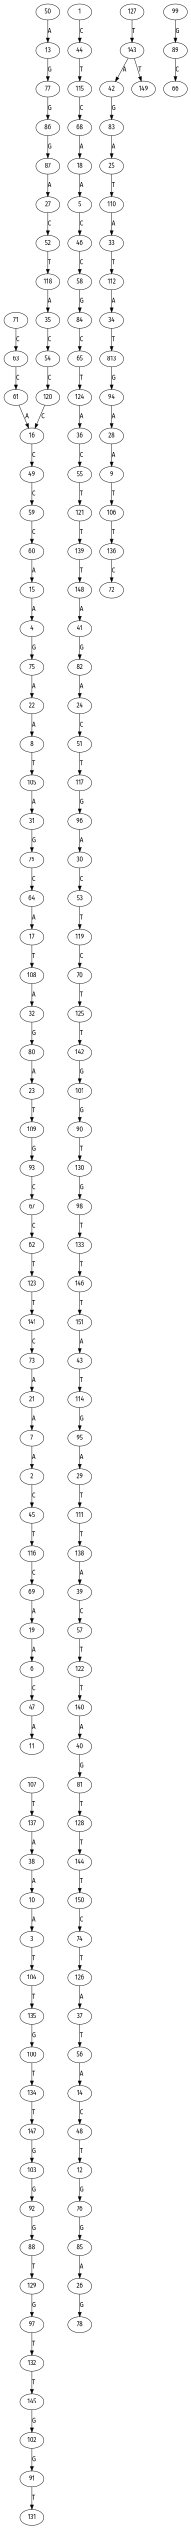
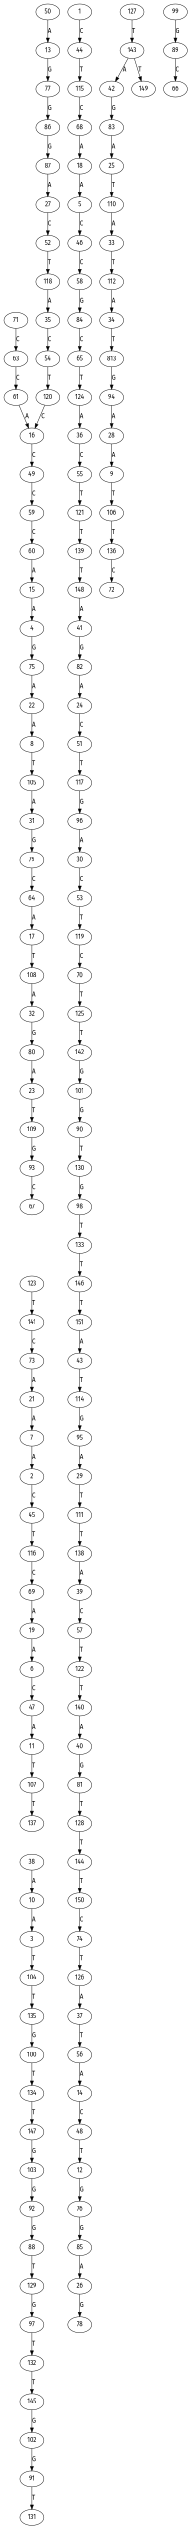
(50, 378) -> (50, 378)
(32, 1245) -> none
none -> (32, 1764)
(32, 1841) -> none
